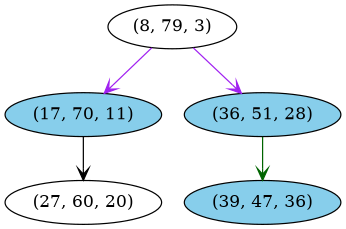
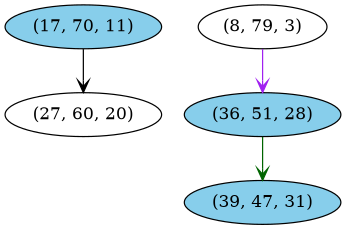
(132, 66) -> none
(263, 202) -> (263, 202)
